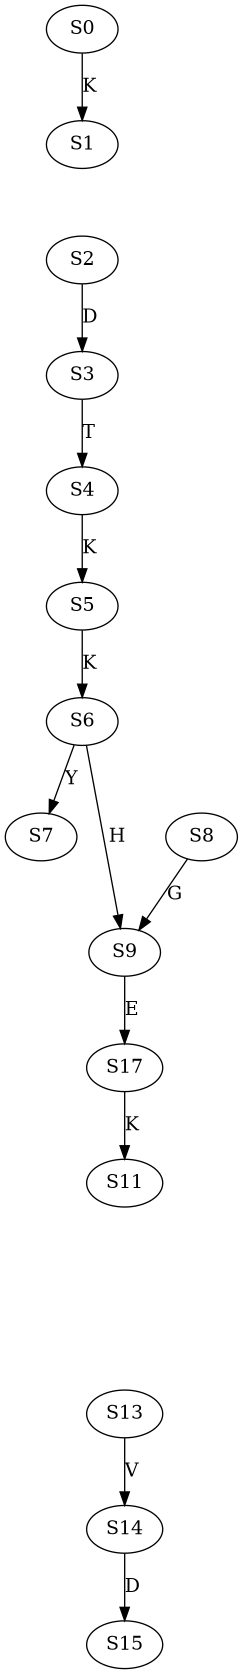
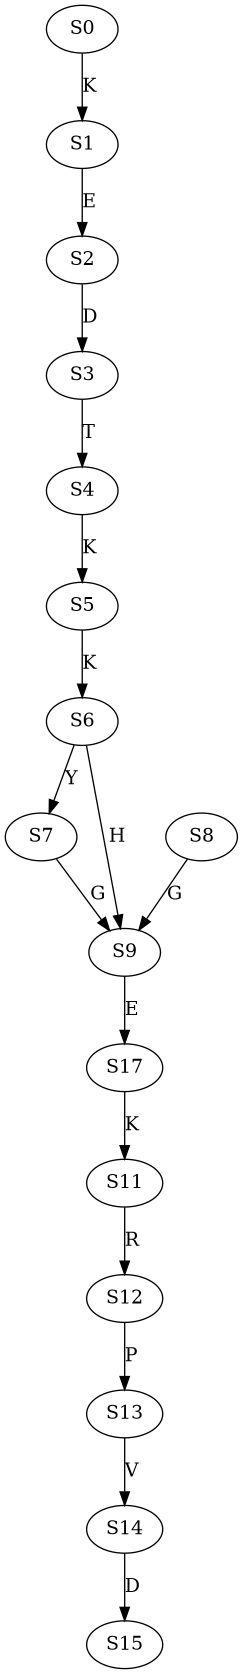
none -> (82, 196)
none -> (79, 890)
none -> (125, 1299)
